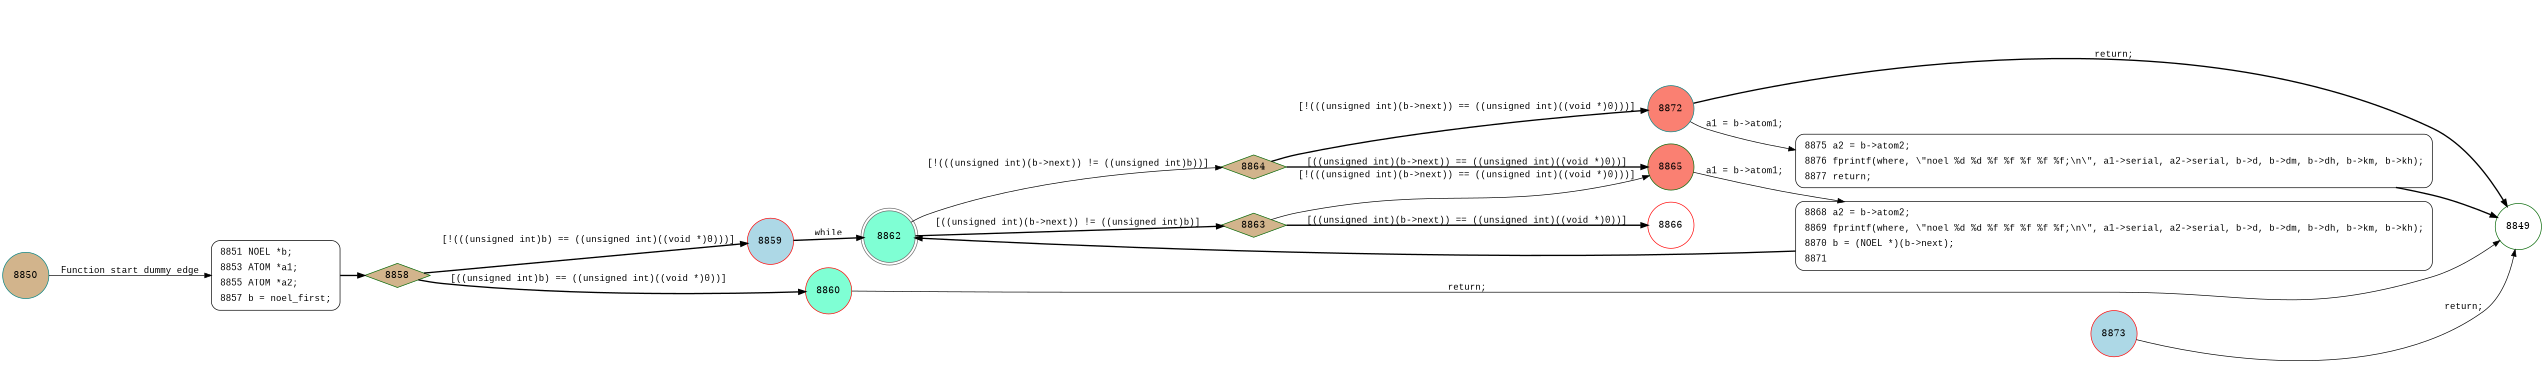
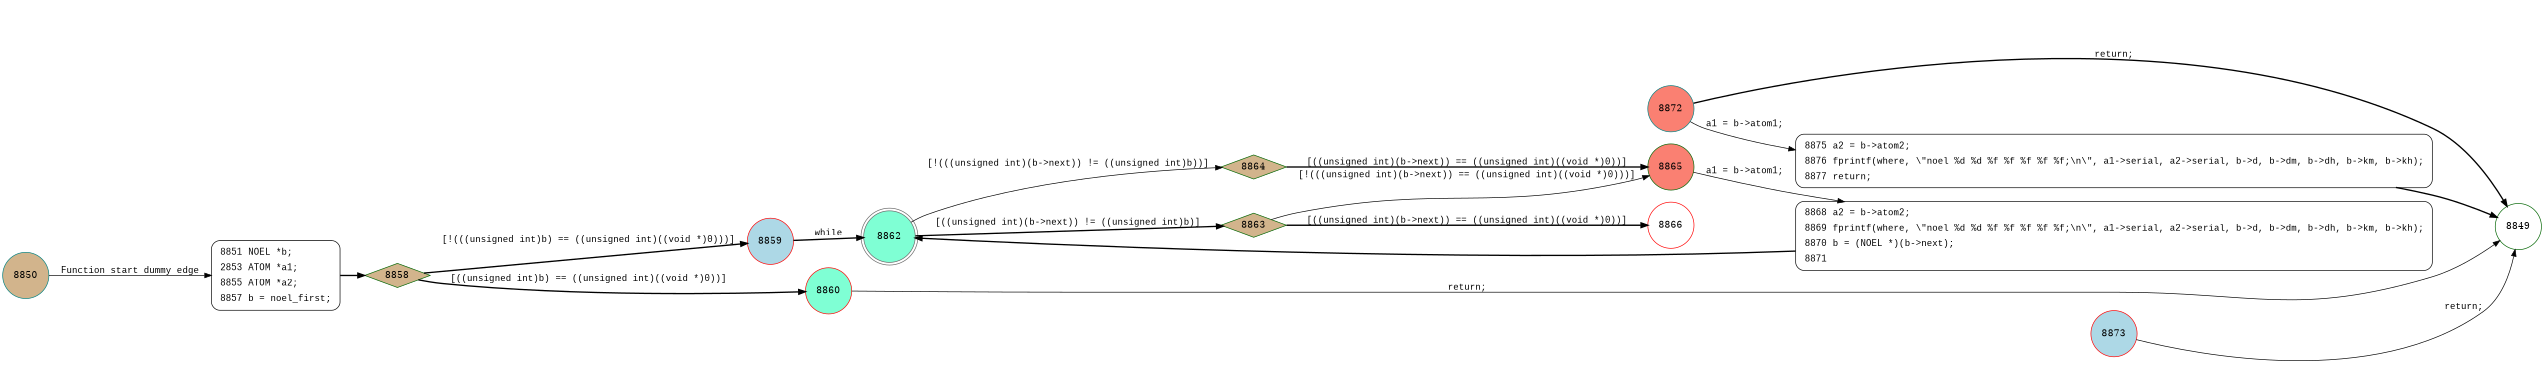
(1455, 129) -> none
(232, 267) -> (232, 267)
